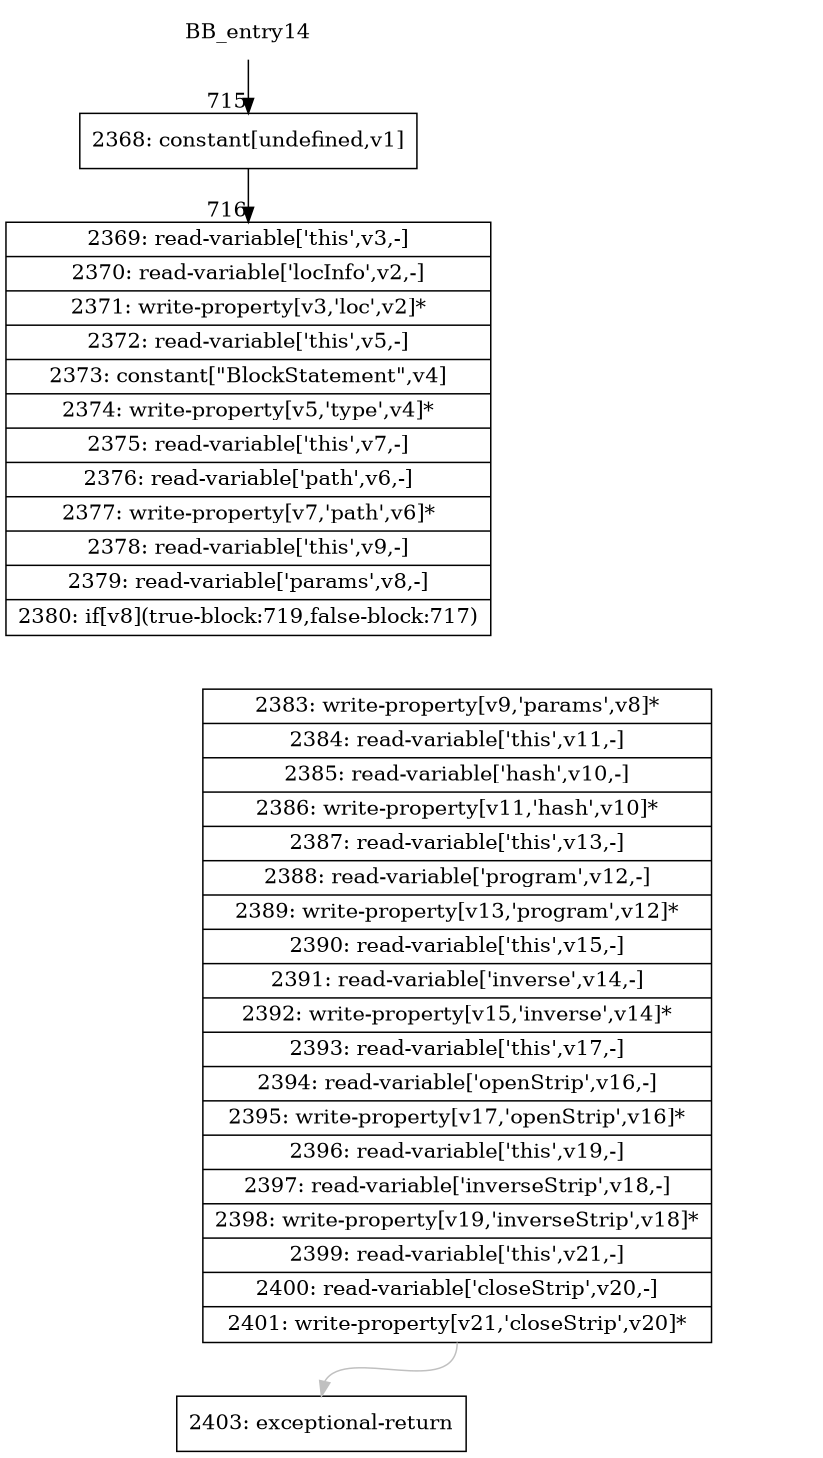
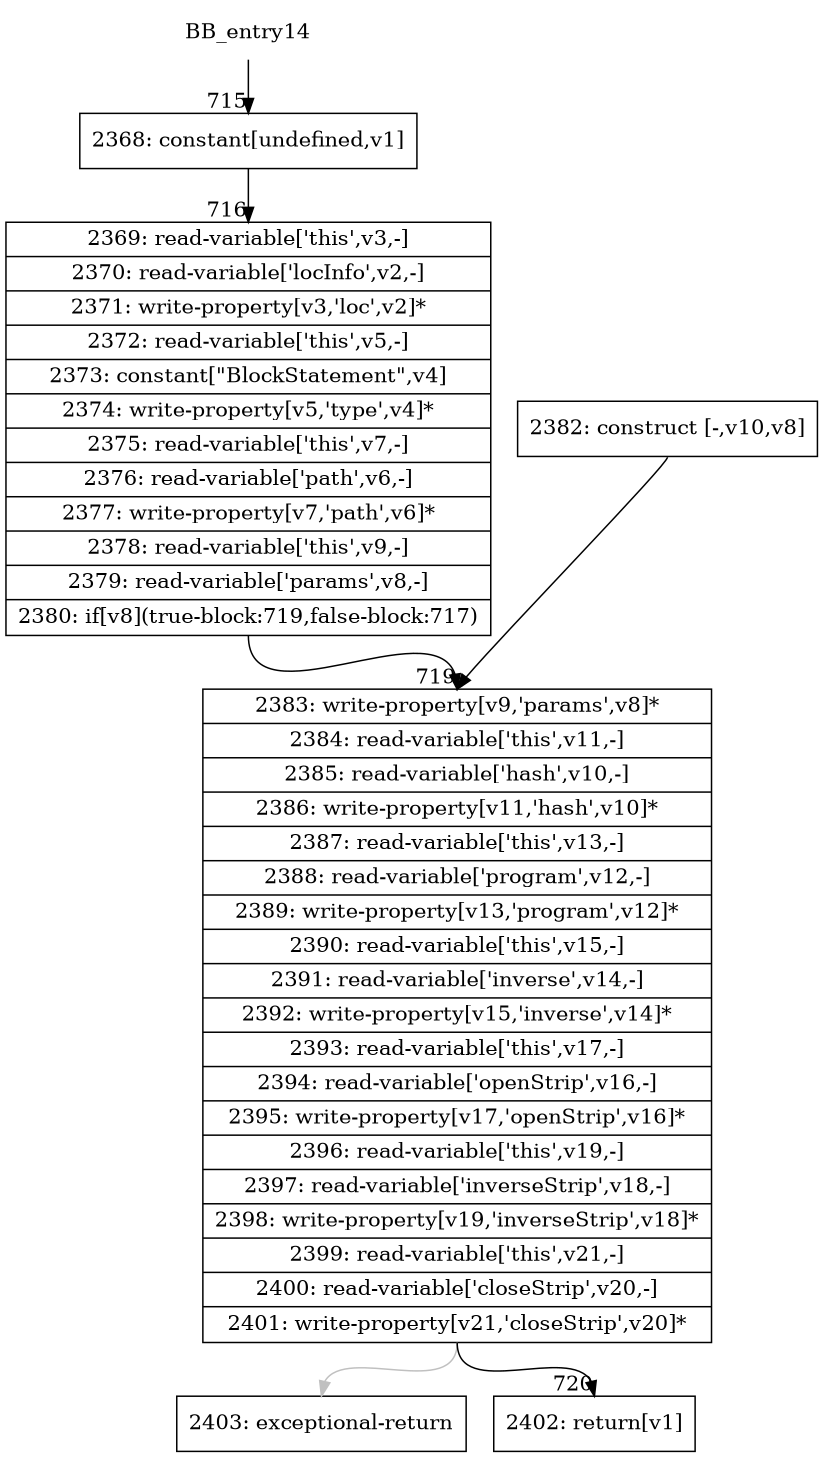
none -> (668, 429)
none -> (345, 664)
none -> (594, 1424)
